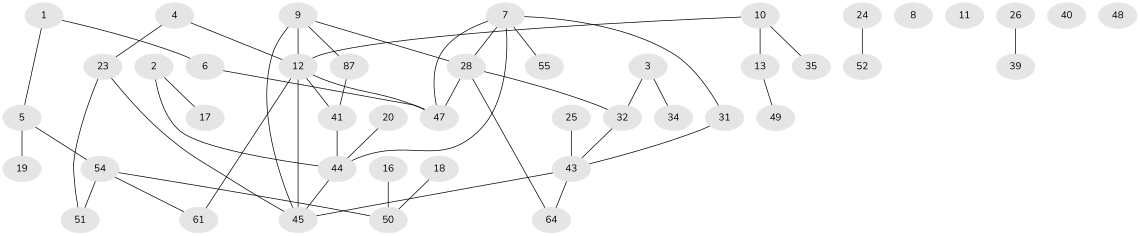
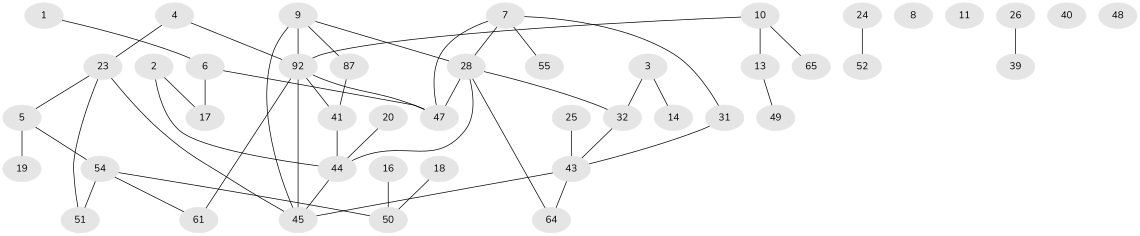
(33, 67) -> (62, 92)
(298, 67) -> (298, 67)
(811, 67) -> (811, 67)
none -> (205, 92)
(674, 118) -> (674, 118)
(469, 139) -> (437, 149)
